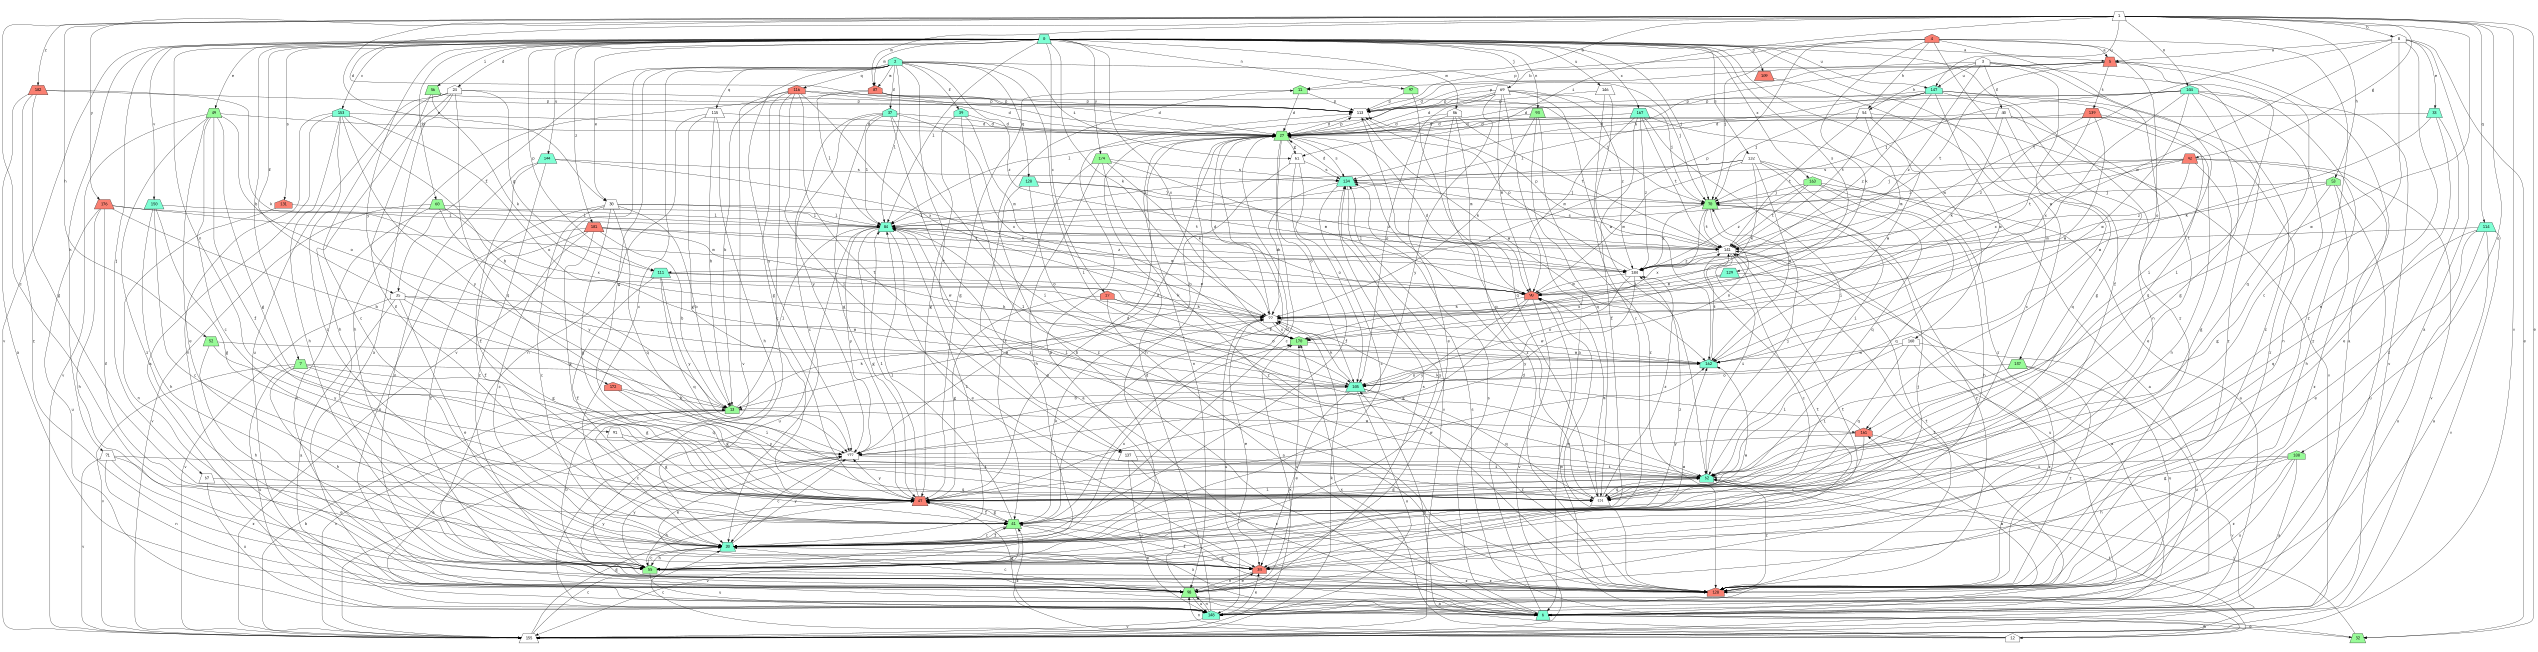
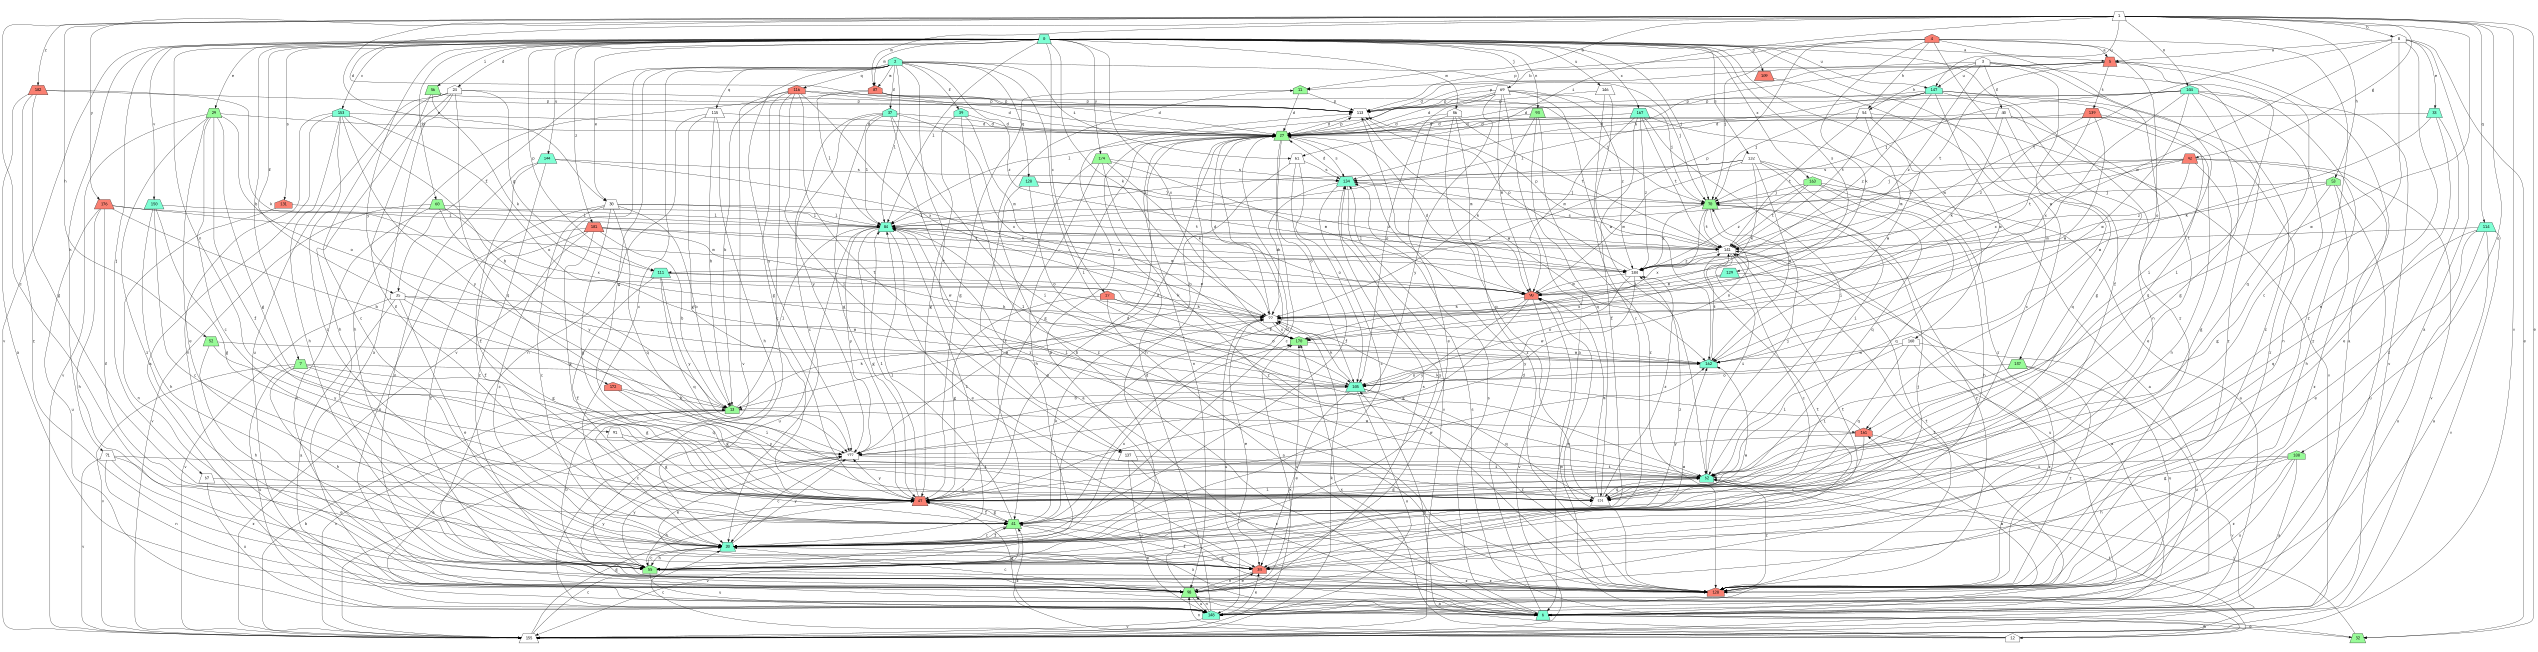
(1411, 90) -> none
(214, 113) -> (214, 113)
(1291, 146) -> (1074, 274)
